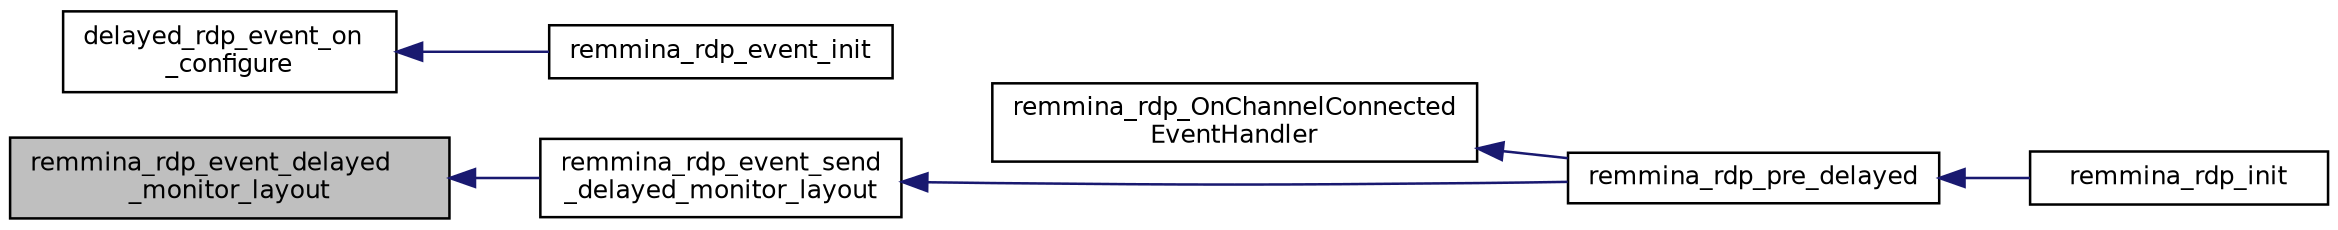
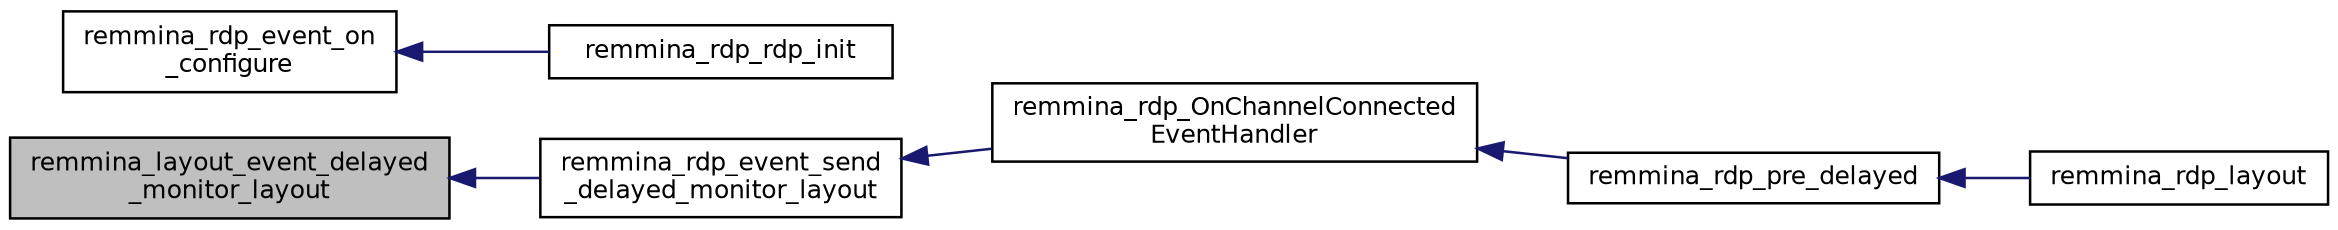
(230, 52) -> (230, 52)
(721, 52) -> (721, 52)
(230, 178) -> (230, 178)
(2179, 178) -> (2179, 178)
(1248, 185) -> (959, 152)
